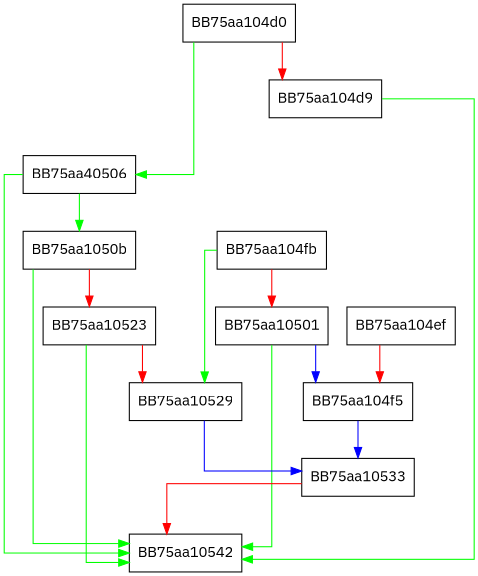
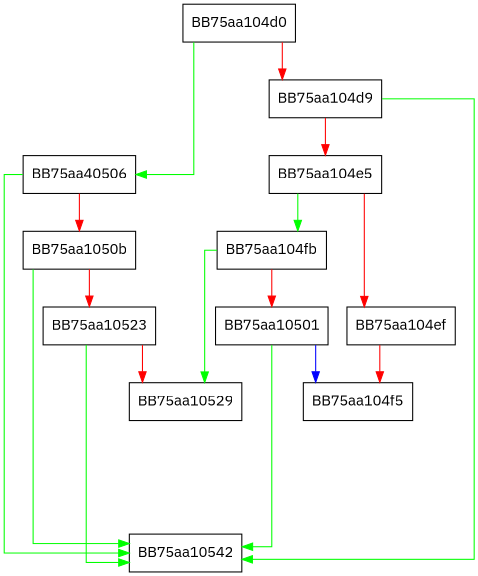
none -> (325, 175)
(79, 207) -> (79, 207)
(358, 477) -> none
